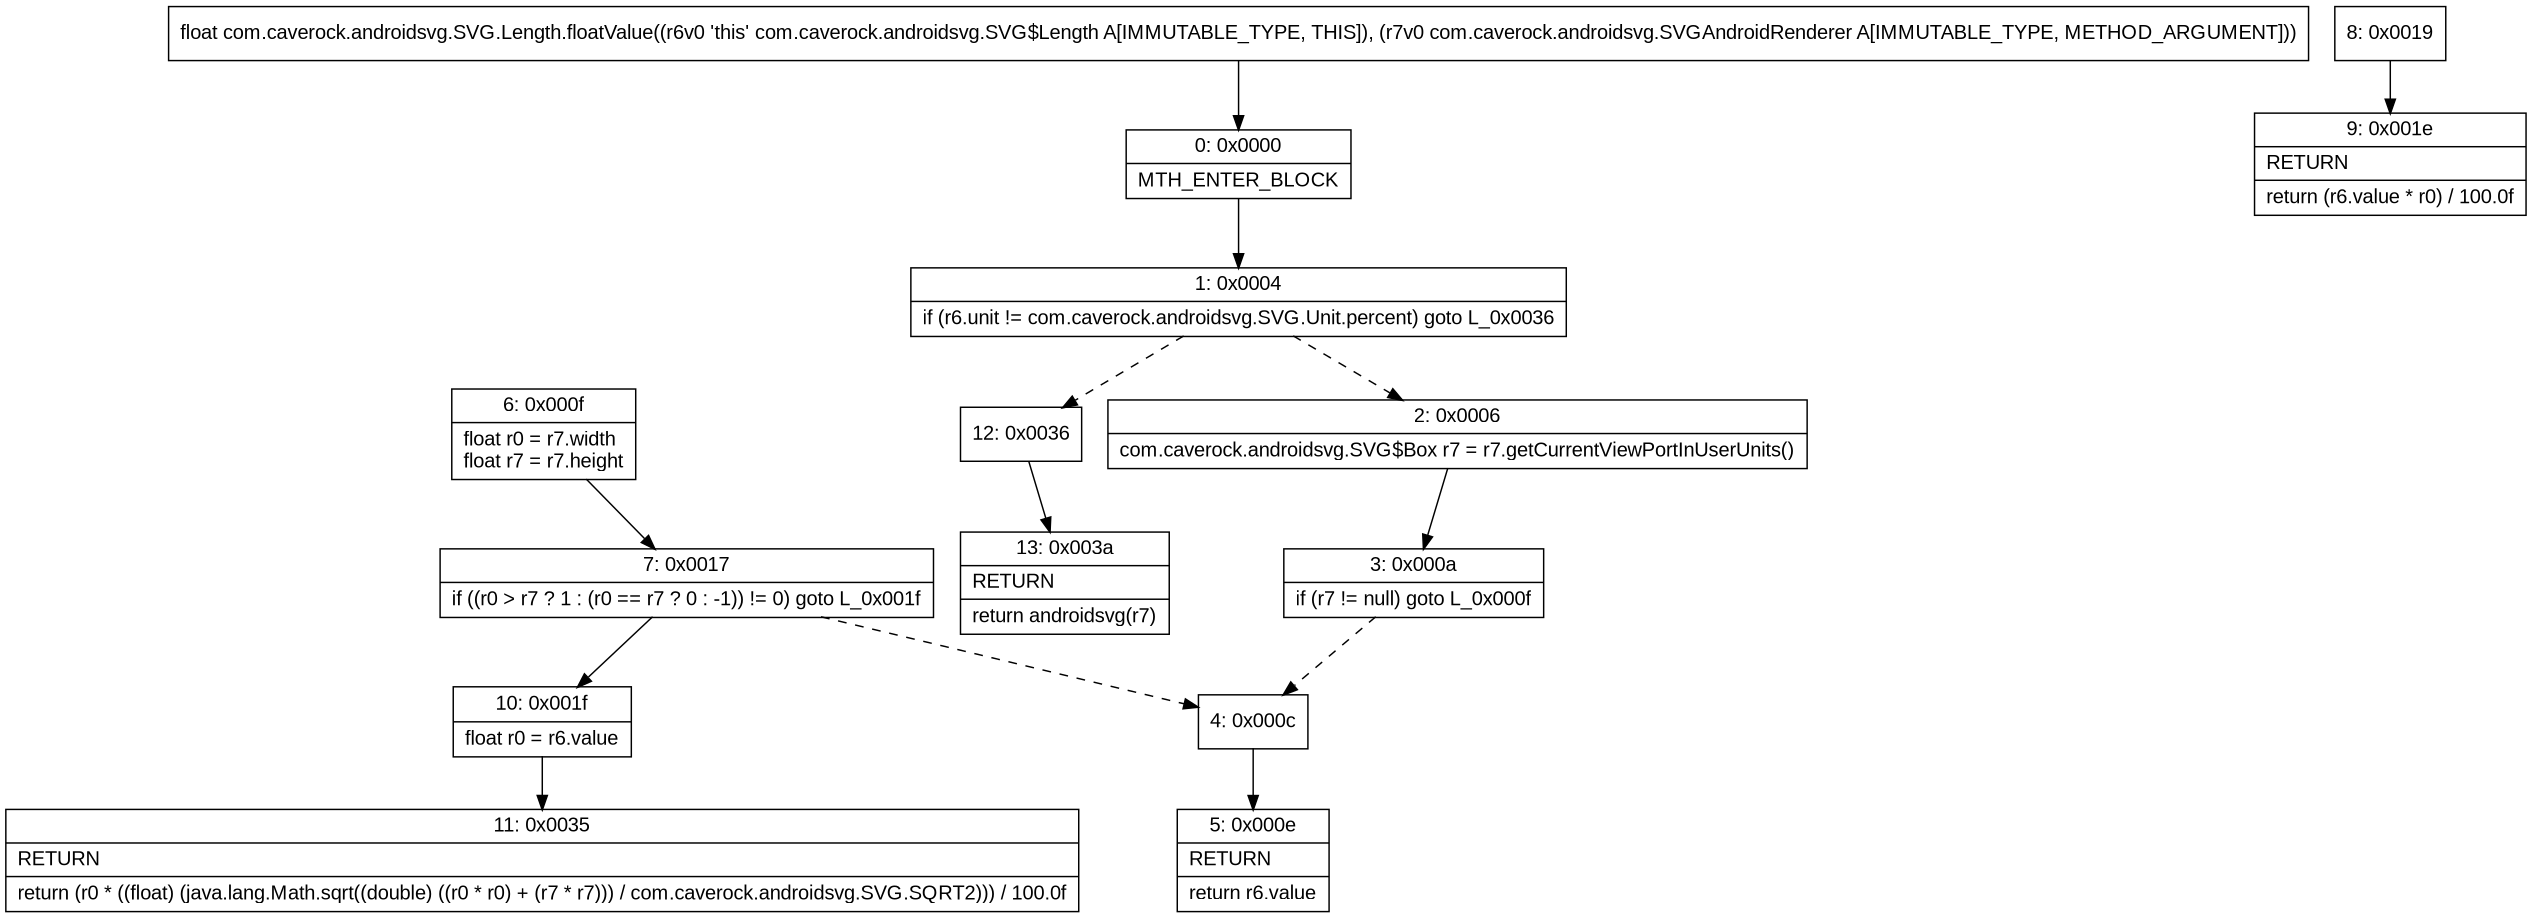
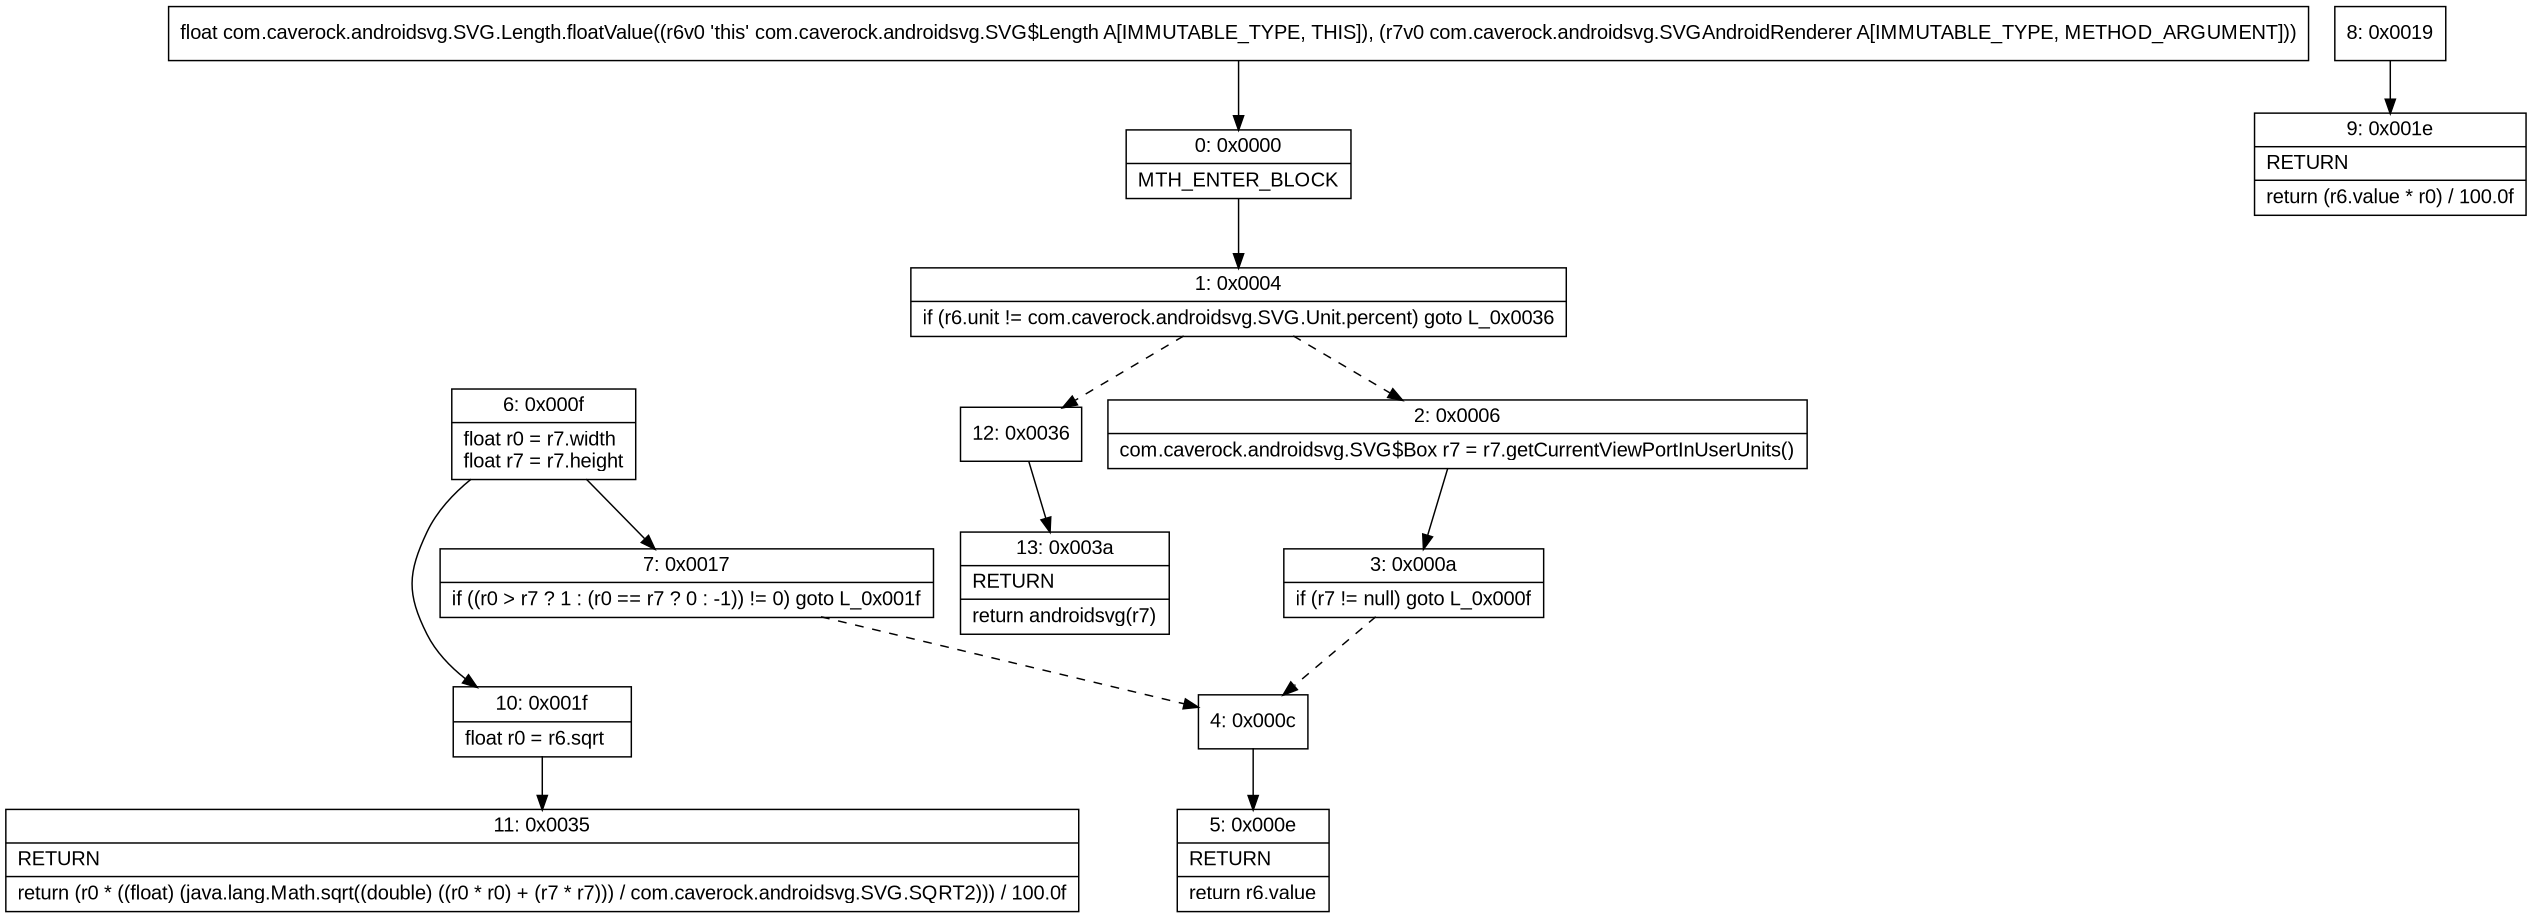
(621, 647) -> (413, 578)
(542, 739) -> (535, 739)
